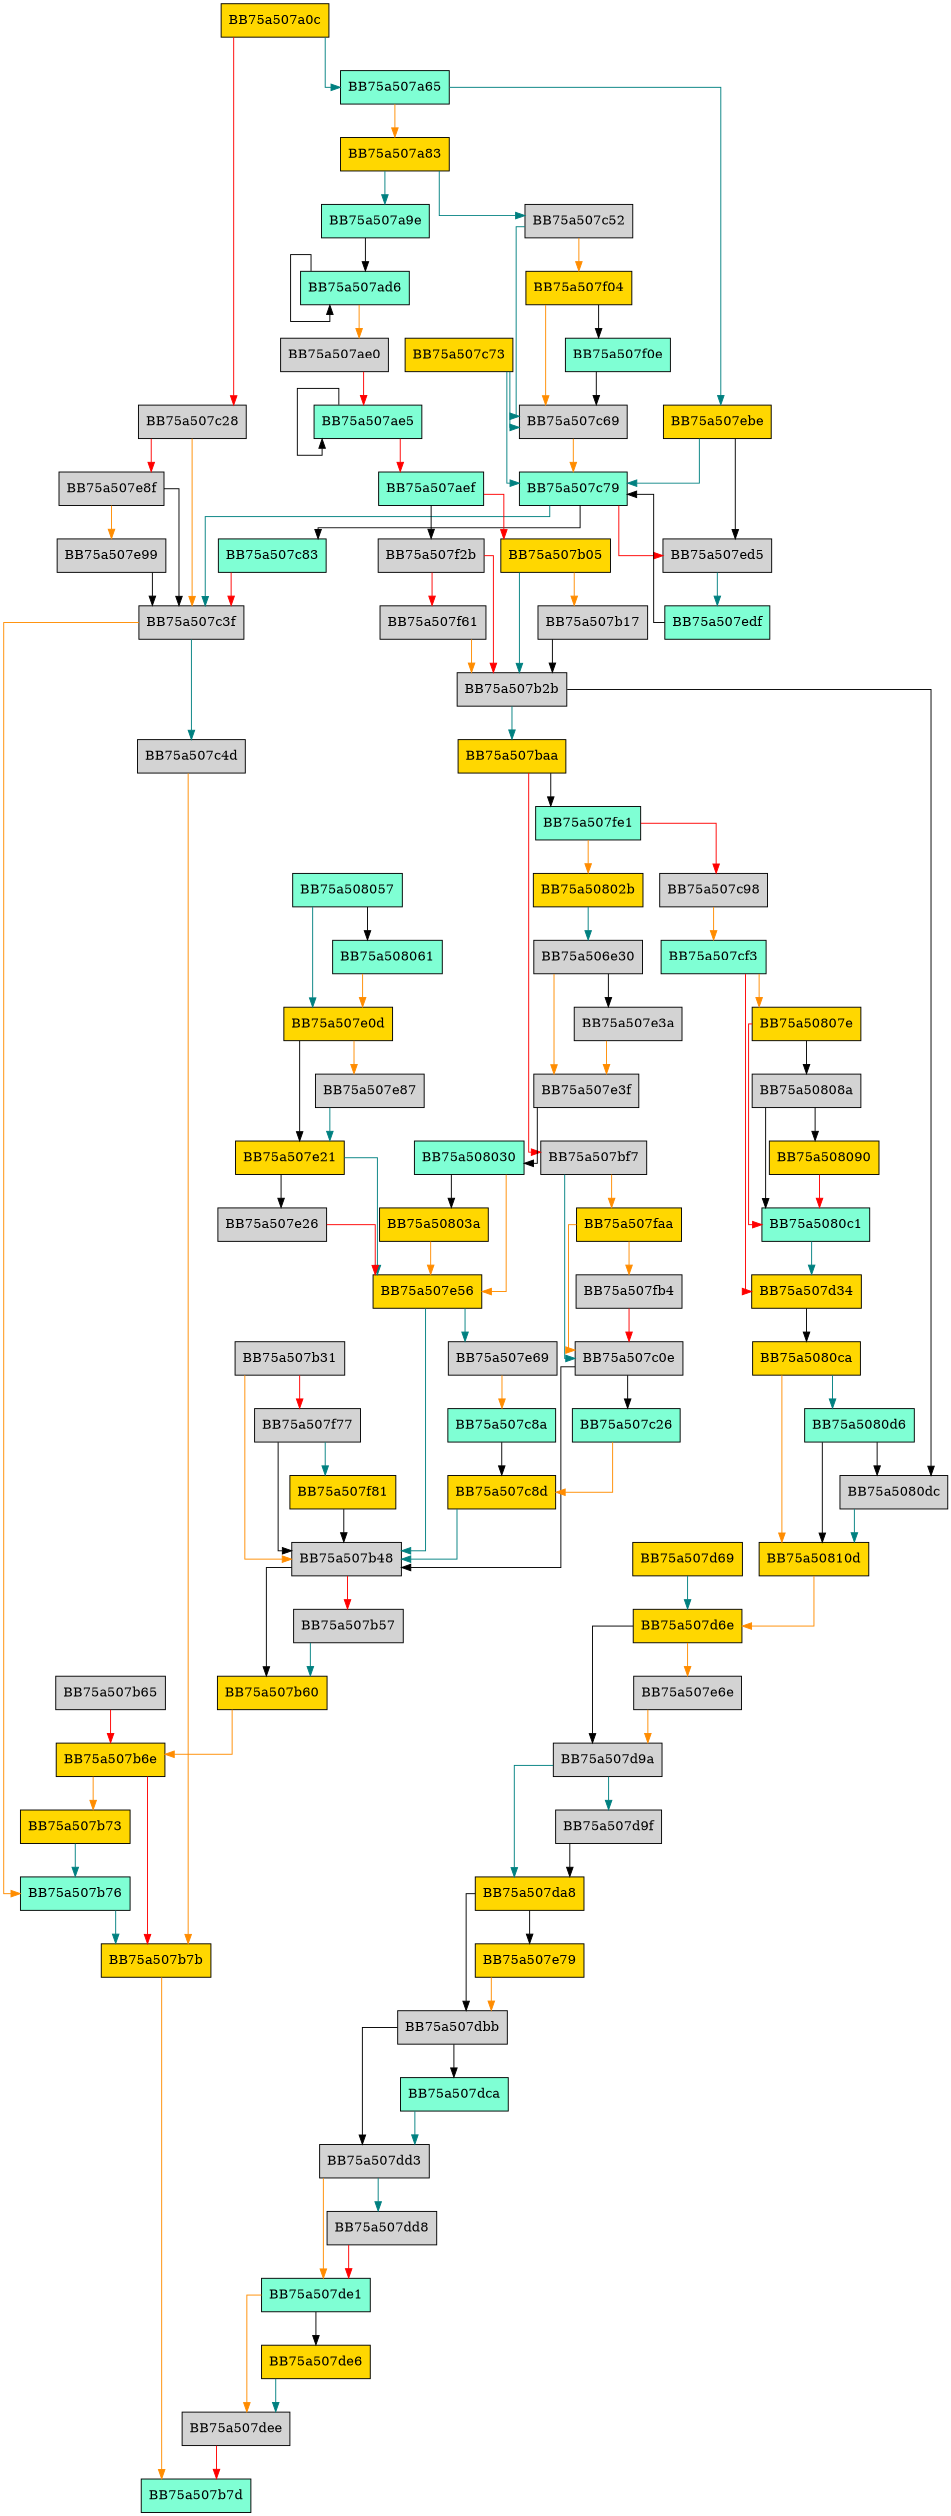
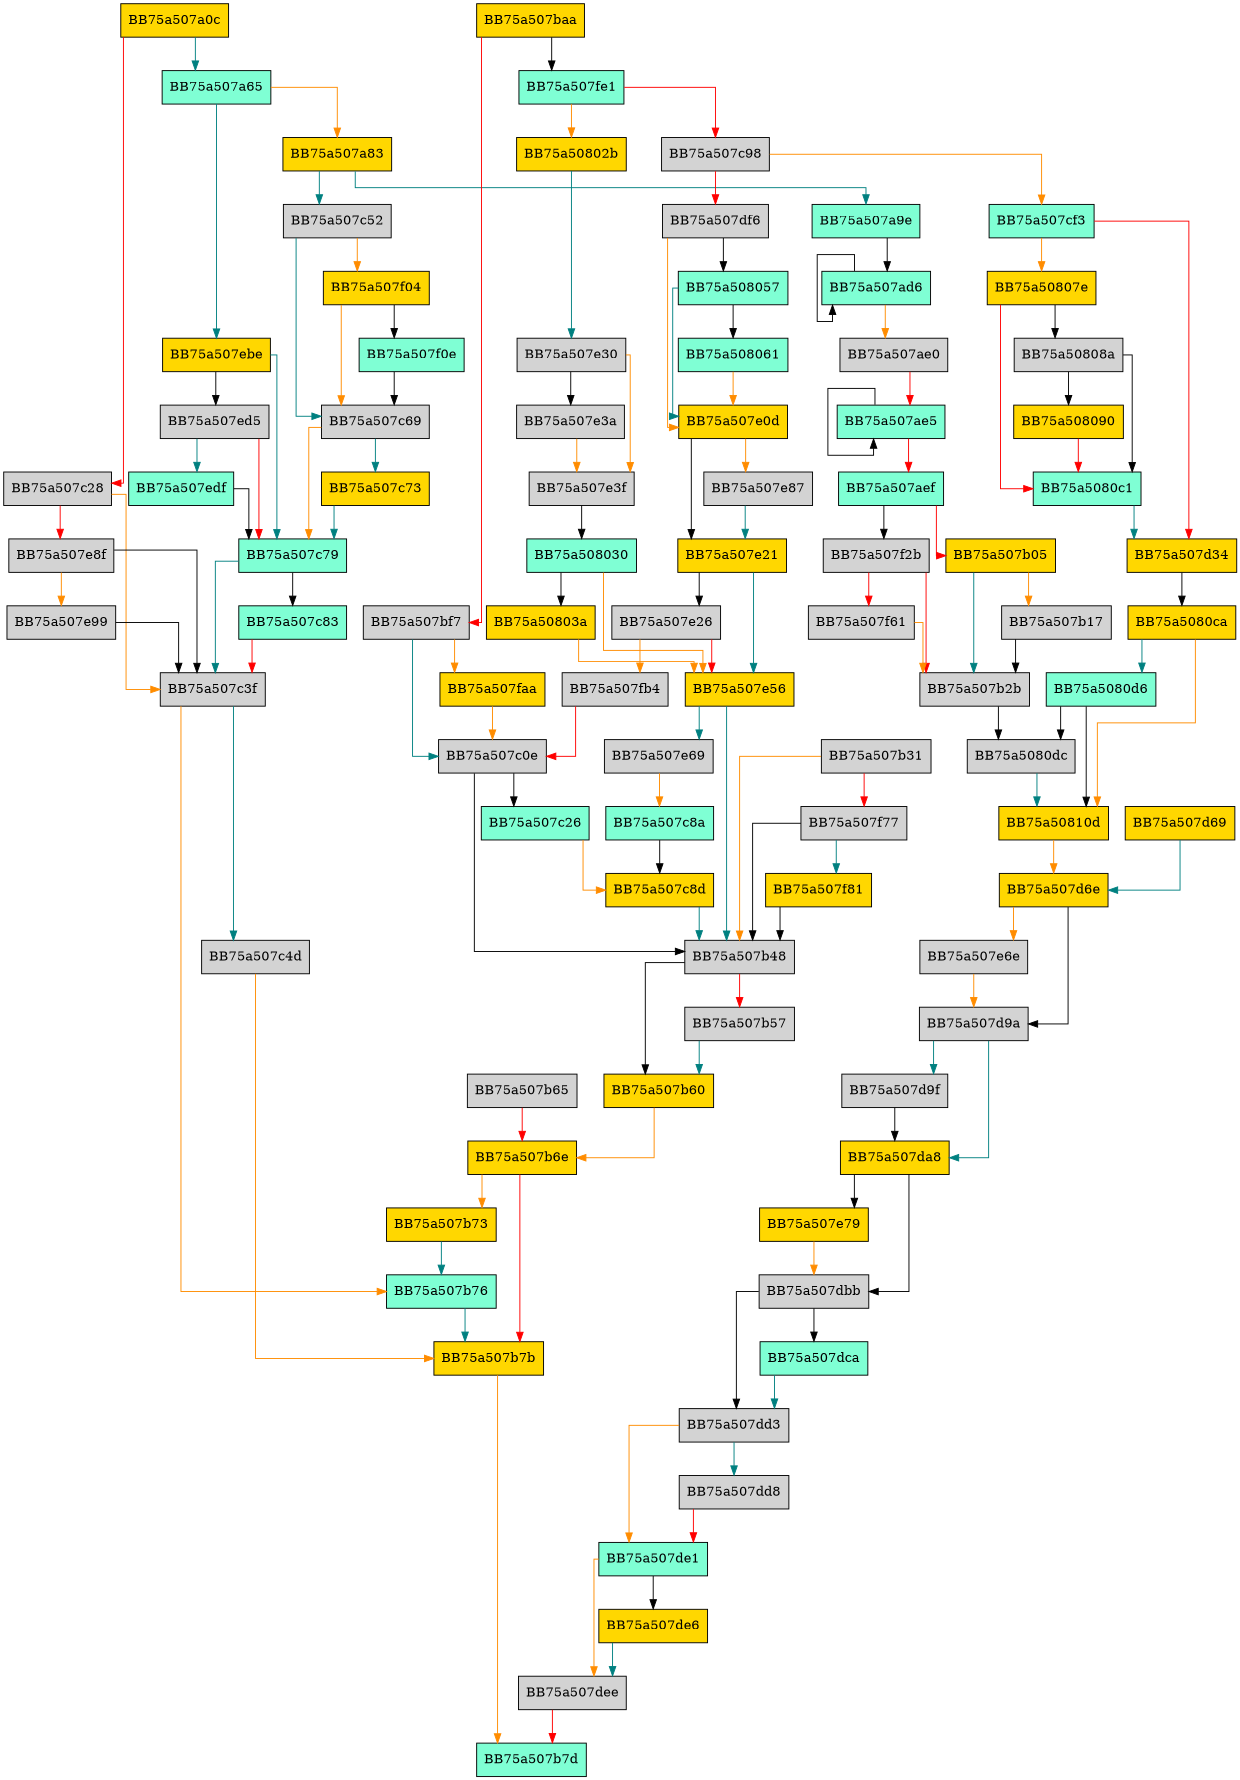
none -> (715, 221)
(510, 400) -> (375, 451)
(619, 548) -> (259, 484)
(512, 718) -> none
(588, 957) -> (571, 355)
(629, 1253) -> (640, 651)
